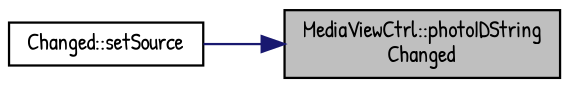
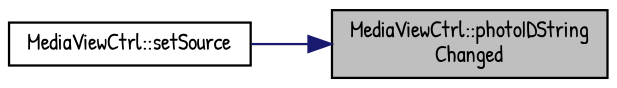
(106, 44) -> (130, 44)
